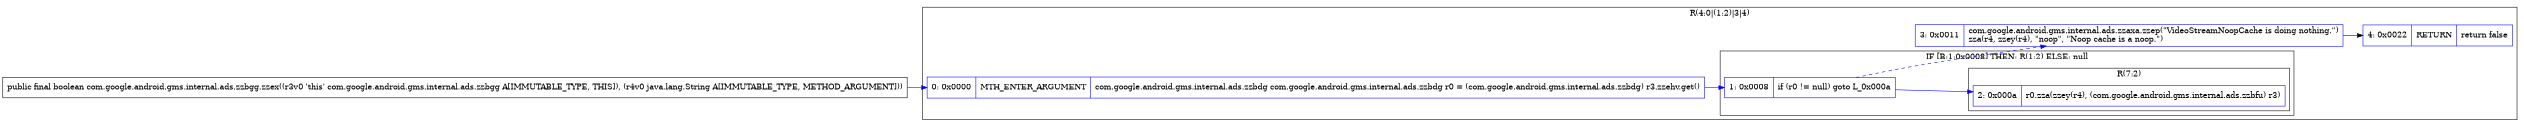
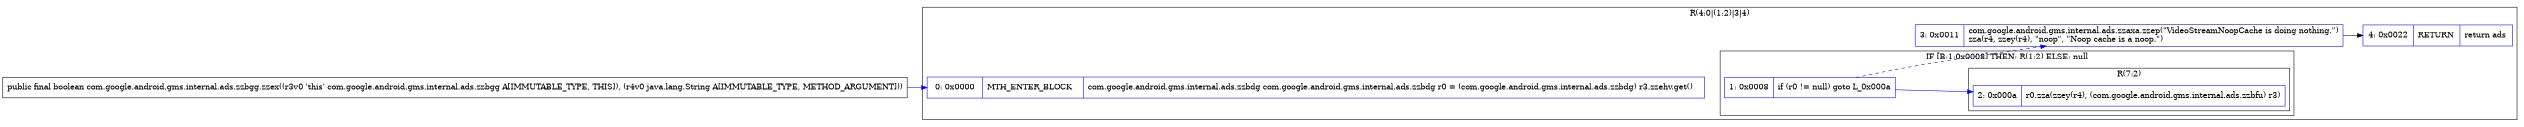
(2485, 35) -> (2485, 35)
(1033, 87) -> (1030, 87)
(1712, 88) -> none
